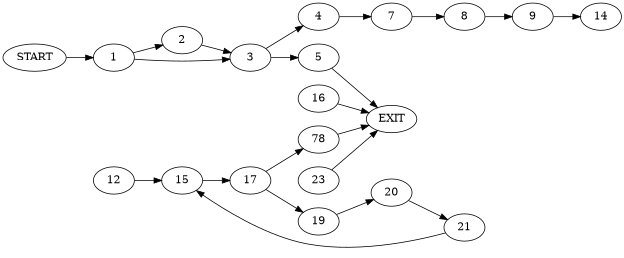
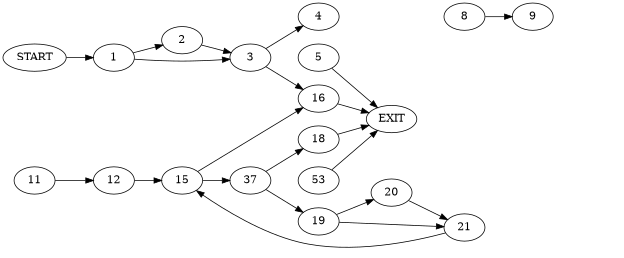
(392, 17) -> none
(601, 17) -> none
(281, 58) -> (281, 76)
(319, 140) -> (319, 140)
none -> (247, 141)
none -> (35, 180)
(250, 180) -> (250, 180)
(319, 180) -> (319, 180)
none -> (388, 224)
